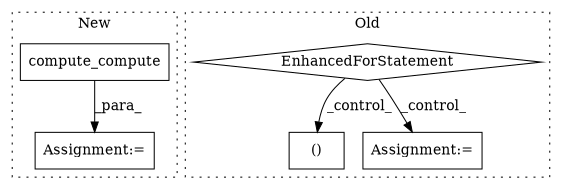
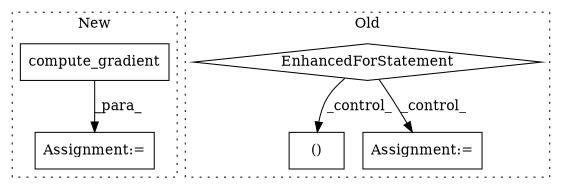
(95, 62) -> (95, 62)
